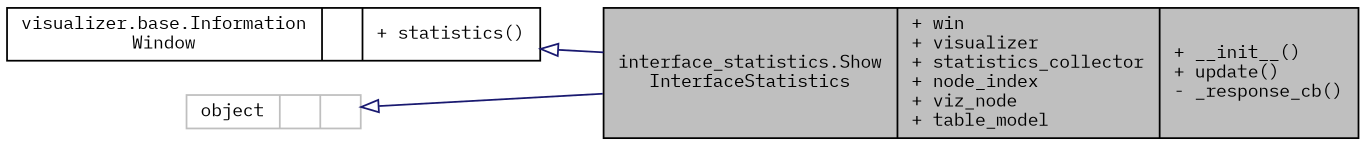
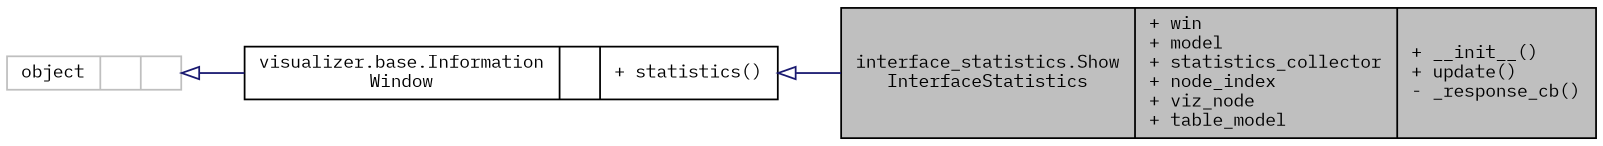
(976, 43) -> (1187, 43)
(491, 100) -> (222, 73)
